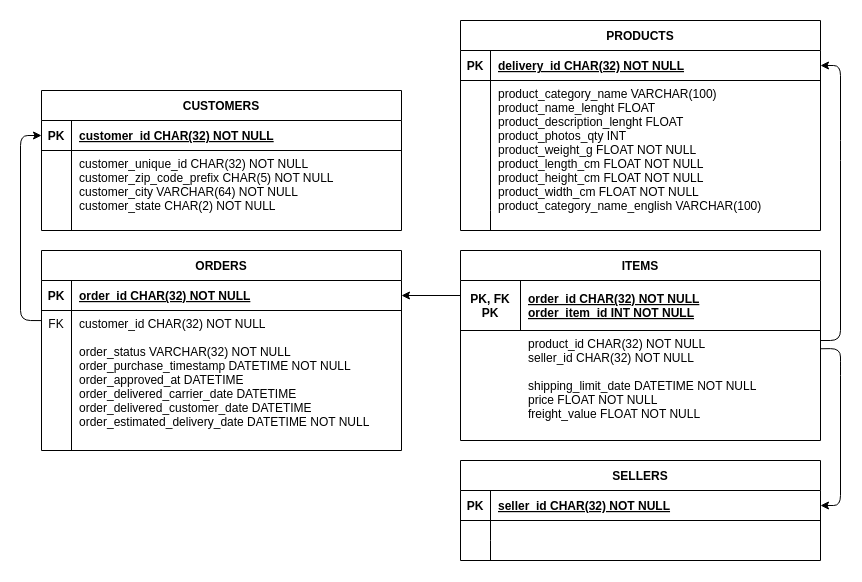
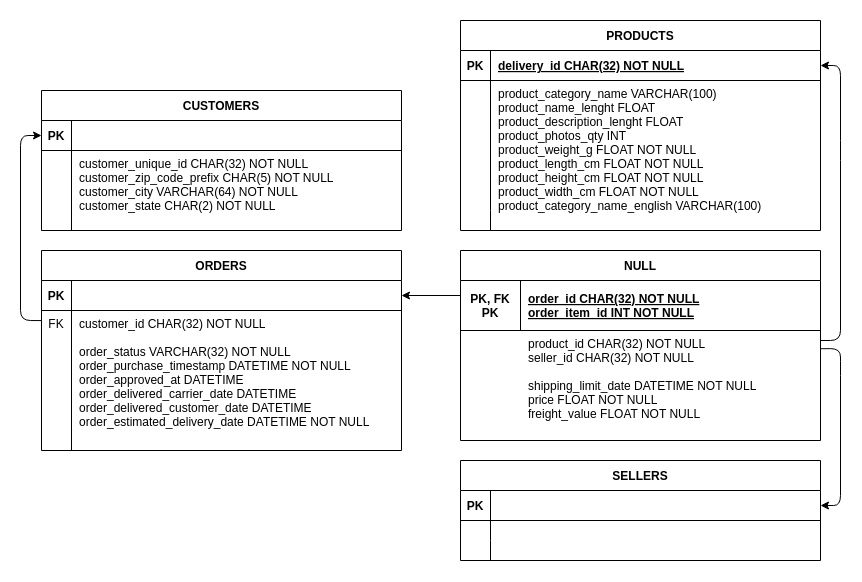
(237, 136) -> none
(640, 266) -> (640, 266)
(237, 296) -> none
(656, 506) -> none
